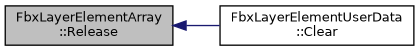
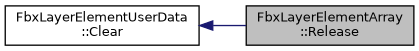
(203, 26) -> (230, 26)
